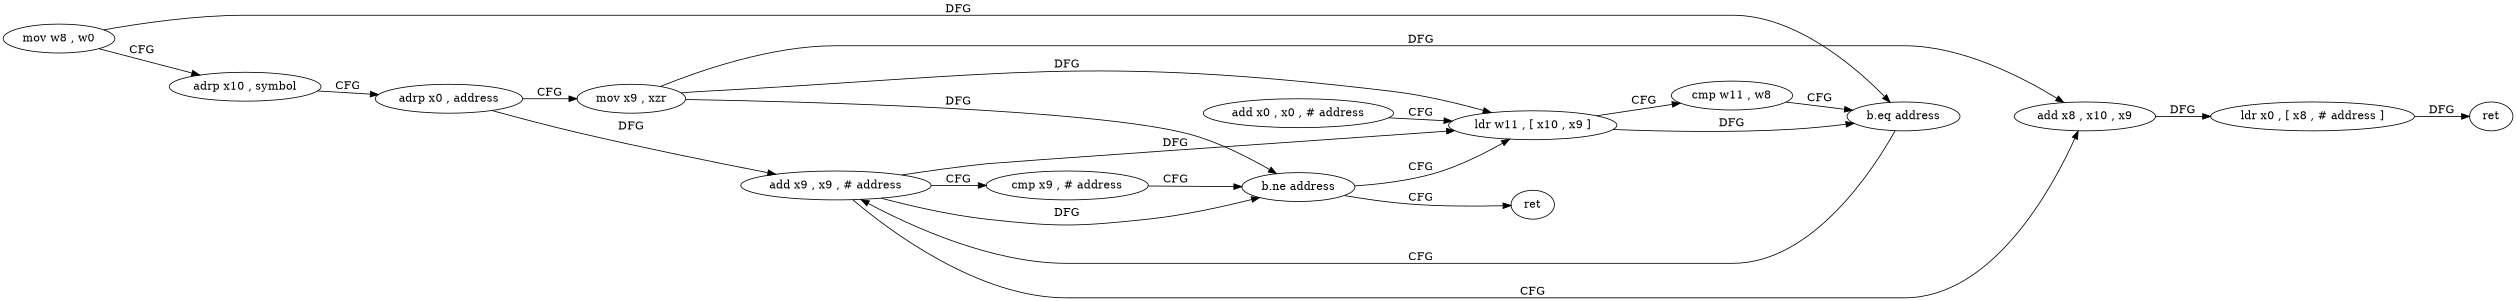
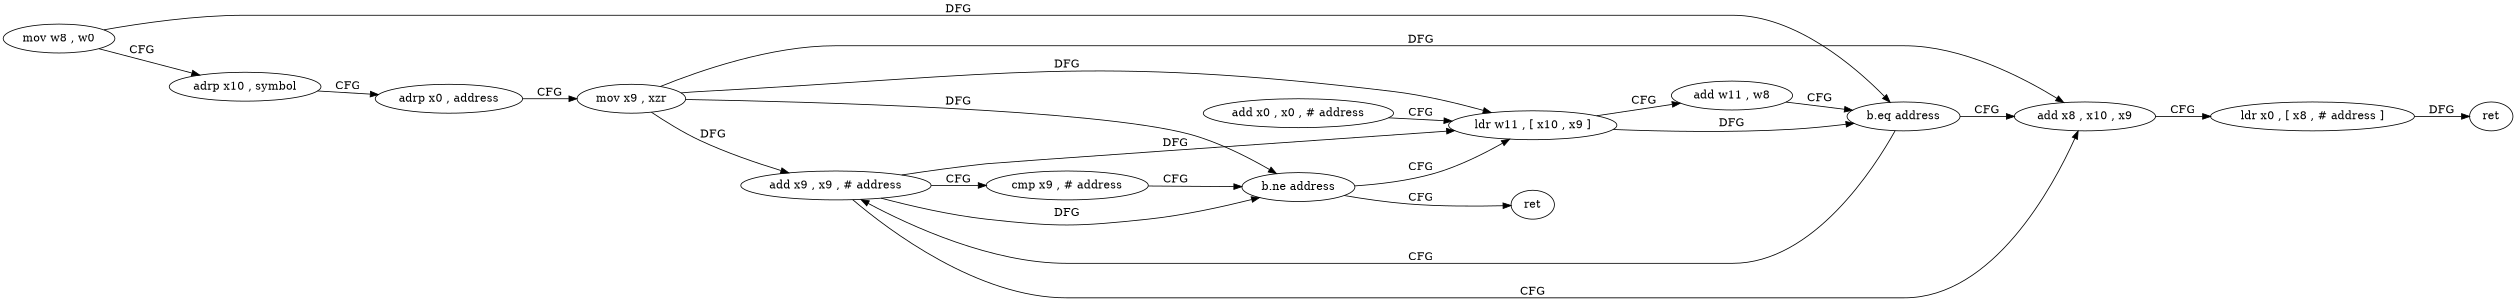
(1732, 96) -> (1732, 96)
(2183, 110) -> (2183, 110)
none -> (1983, 116)
(629, 144) -> (714, 147)
